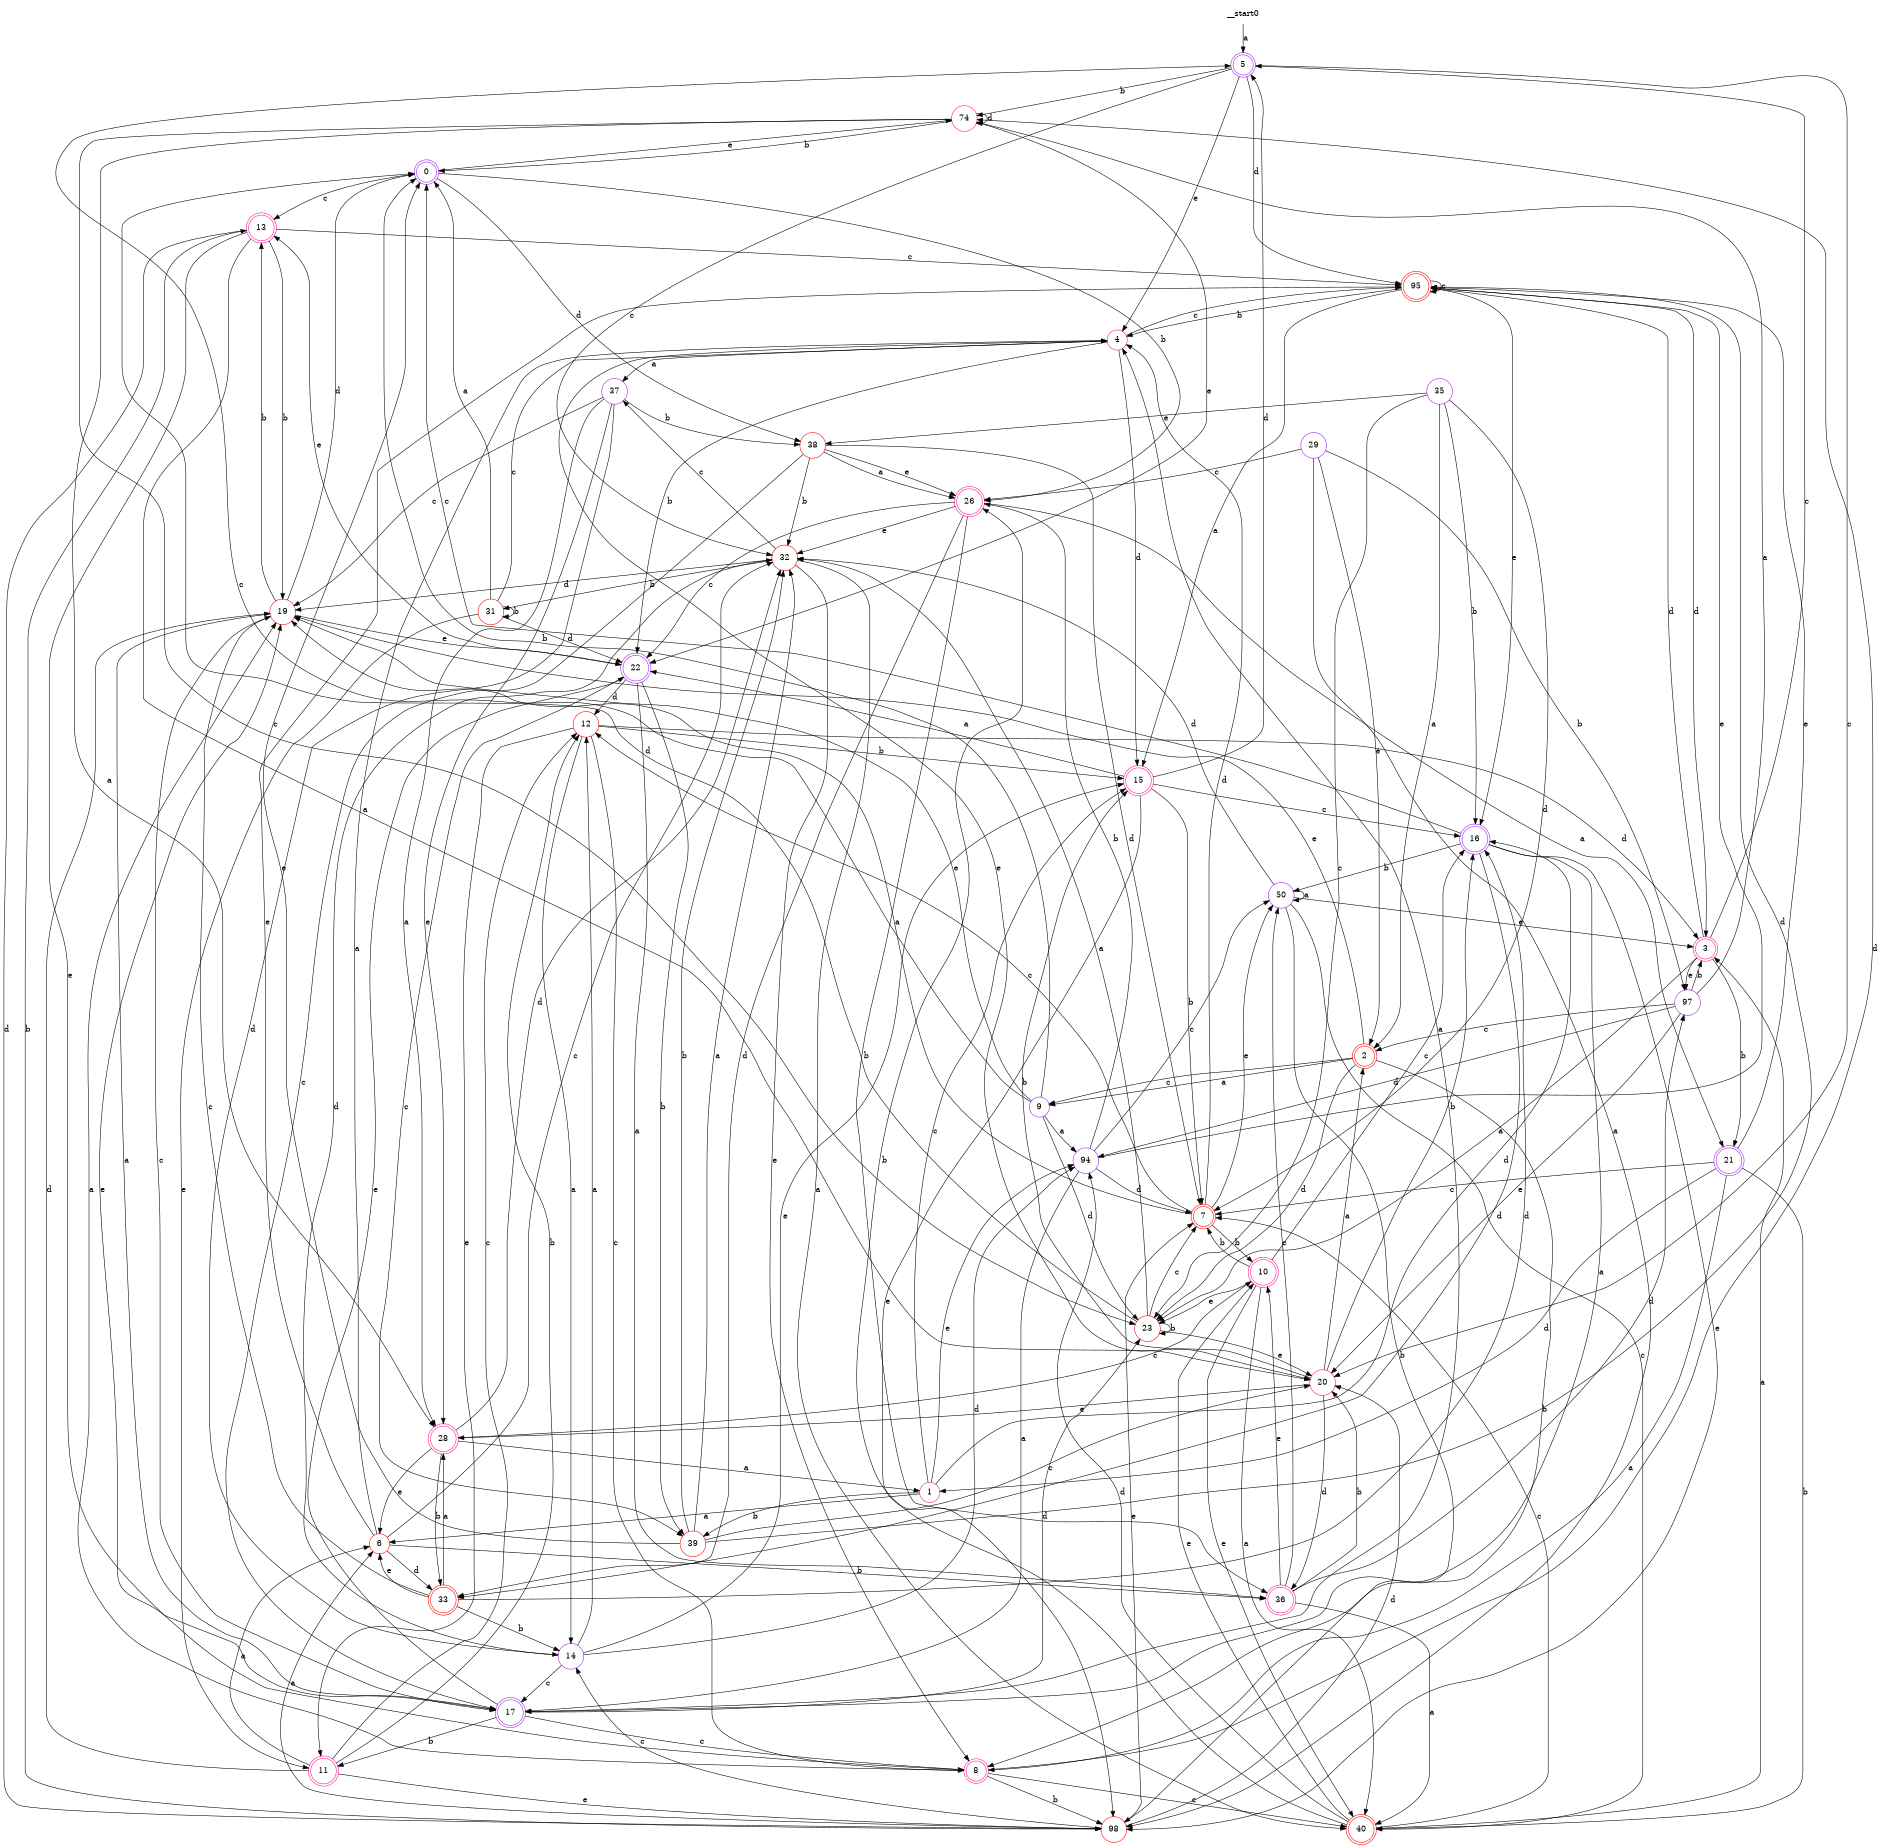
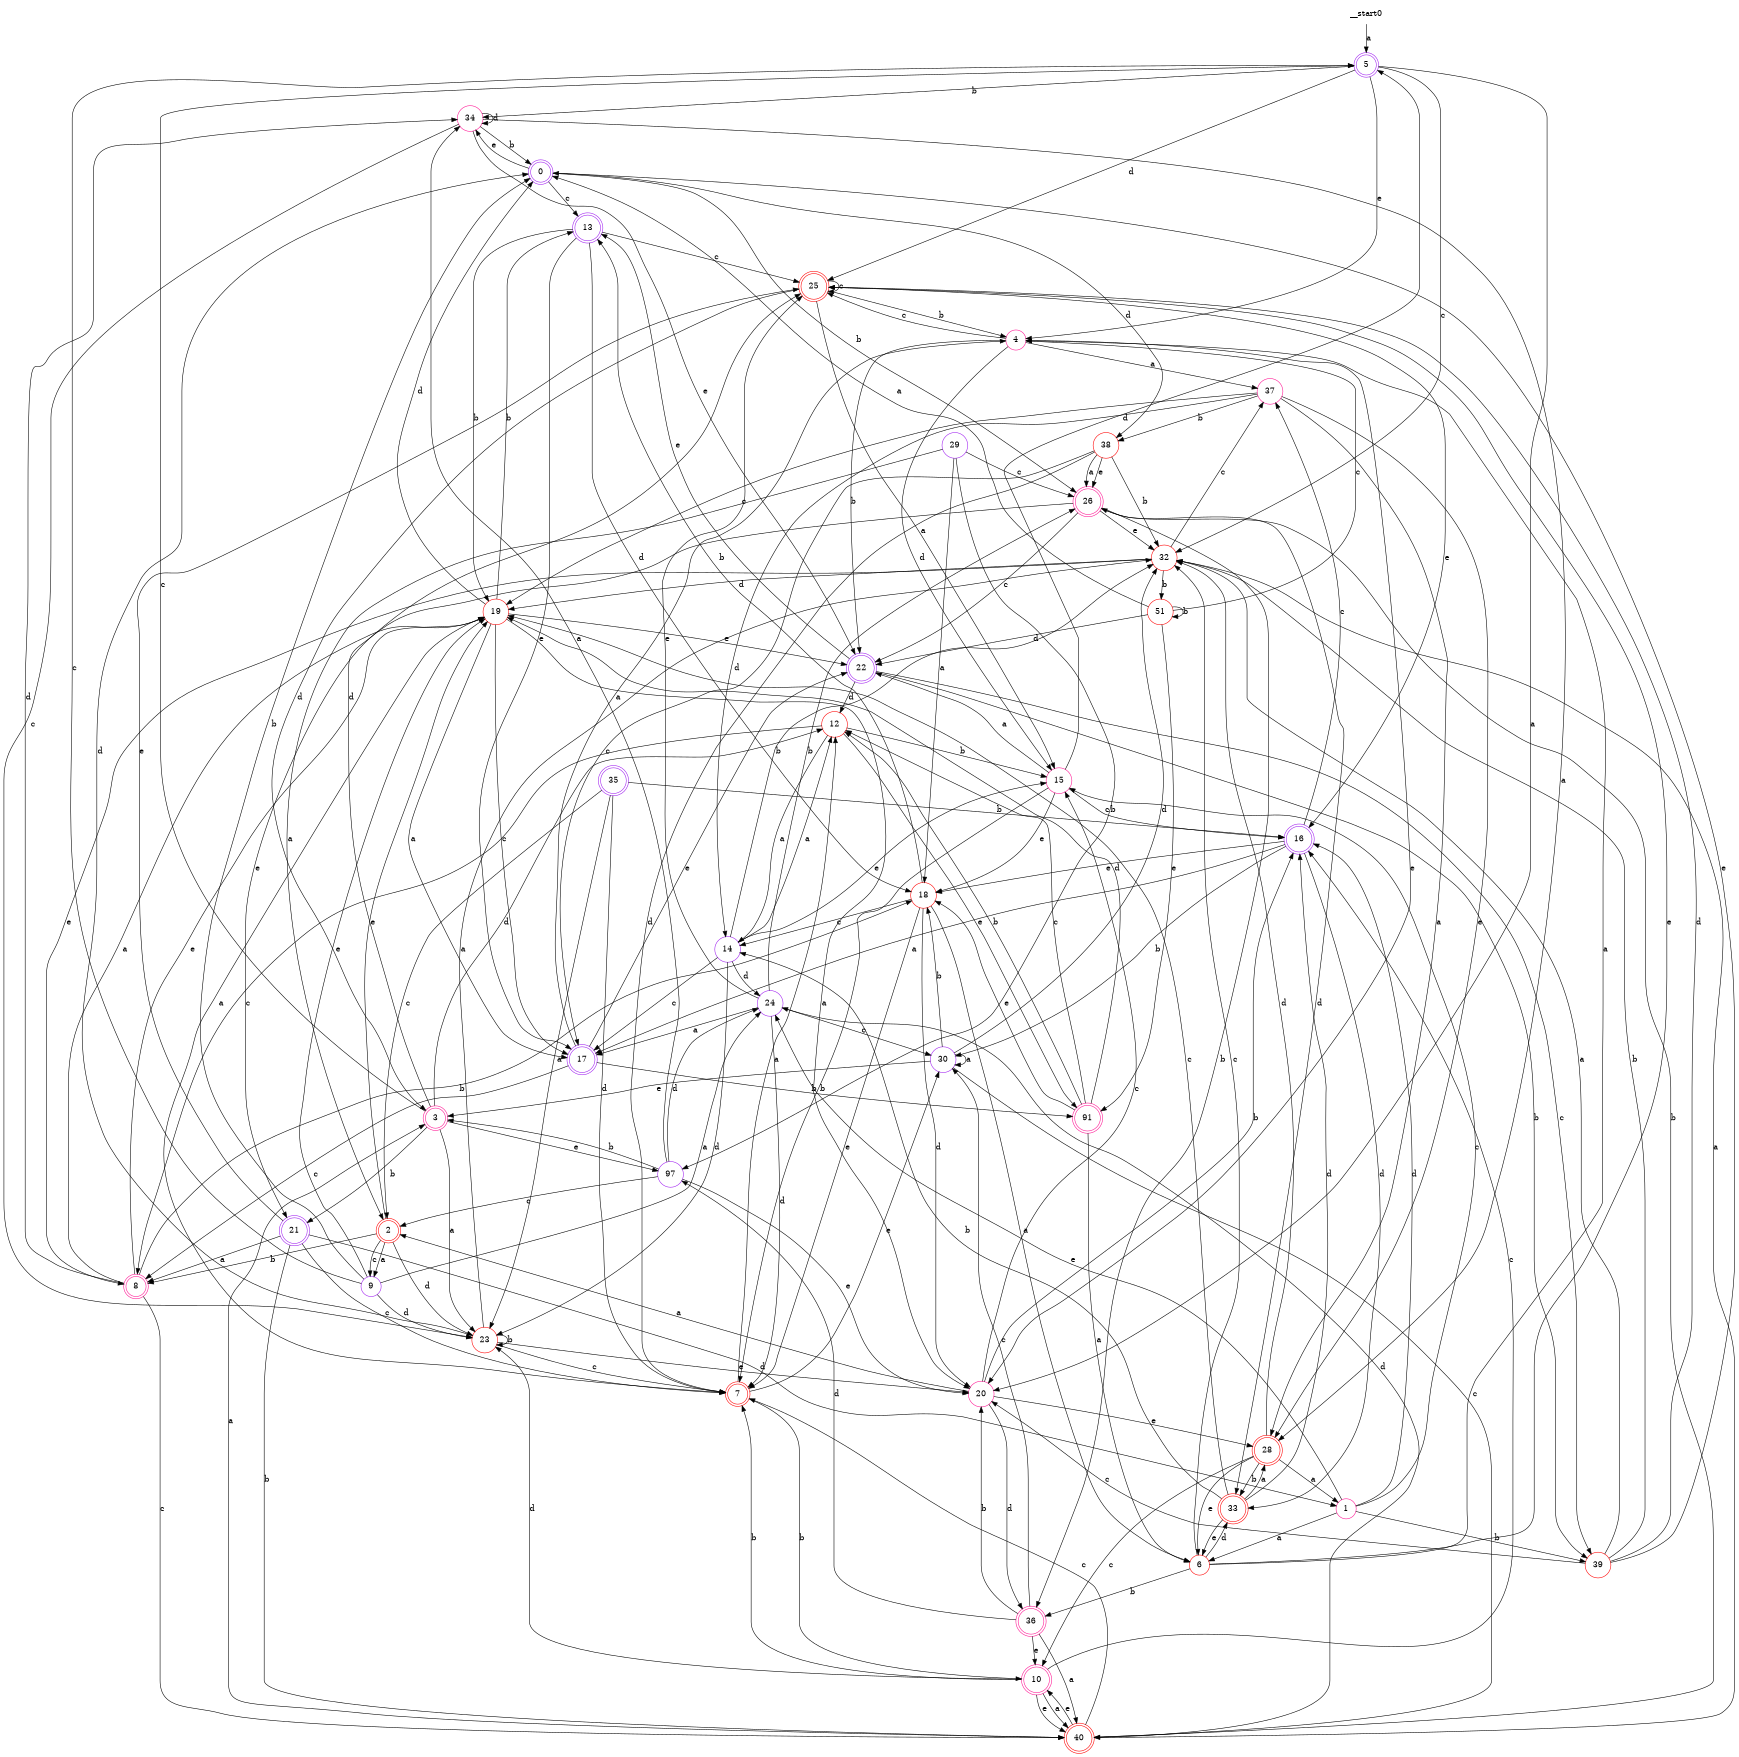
(964, 118) -> (470, 119)
(261, 228) -> (588, 228)
(1416, 286) -> (814, 286)
(615, 391) -> (1270, 391)
(1440, 391) -> (613, 781)
(1144, 417) -> none
(491, 612) -> (1160, 612)
(795, 654) -> (1340, 613)
(1434, 724) -> (408, 1003)
(1849, 724) -> (1533, 724)
(1178, 740) -> (545, 844)
(1378, 751) -> (290, 839)
(1219, 778) -> none
(1138, 781) -> (1059, 781)
(1583, 839) -> (258, 868)
(1340, 868) -> (559, 1060)
(1281, 895) -> (943, 1060)
(561, 909) -> (873, 889)
(1030, 976) -> (777, 1060)
(1025, 1083) -> (1137, 1089)
(336, 1107) -> (779, 751)
(1086, 1161) -> (770, 1003)
(1211, 1302) -> (532, 1509)
(635, 1421) -> none
(443, 1439) -> (1267, 1450)
(981, 1686) -> (694, 1196)
(324, 1771) -> (1088, 1118)
(1114, 1830) -> (924, 895)
